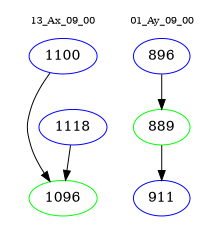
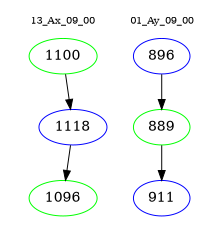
(63, 56) -> (63, 56)
(28, 122) -> (67, 87)
